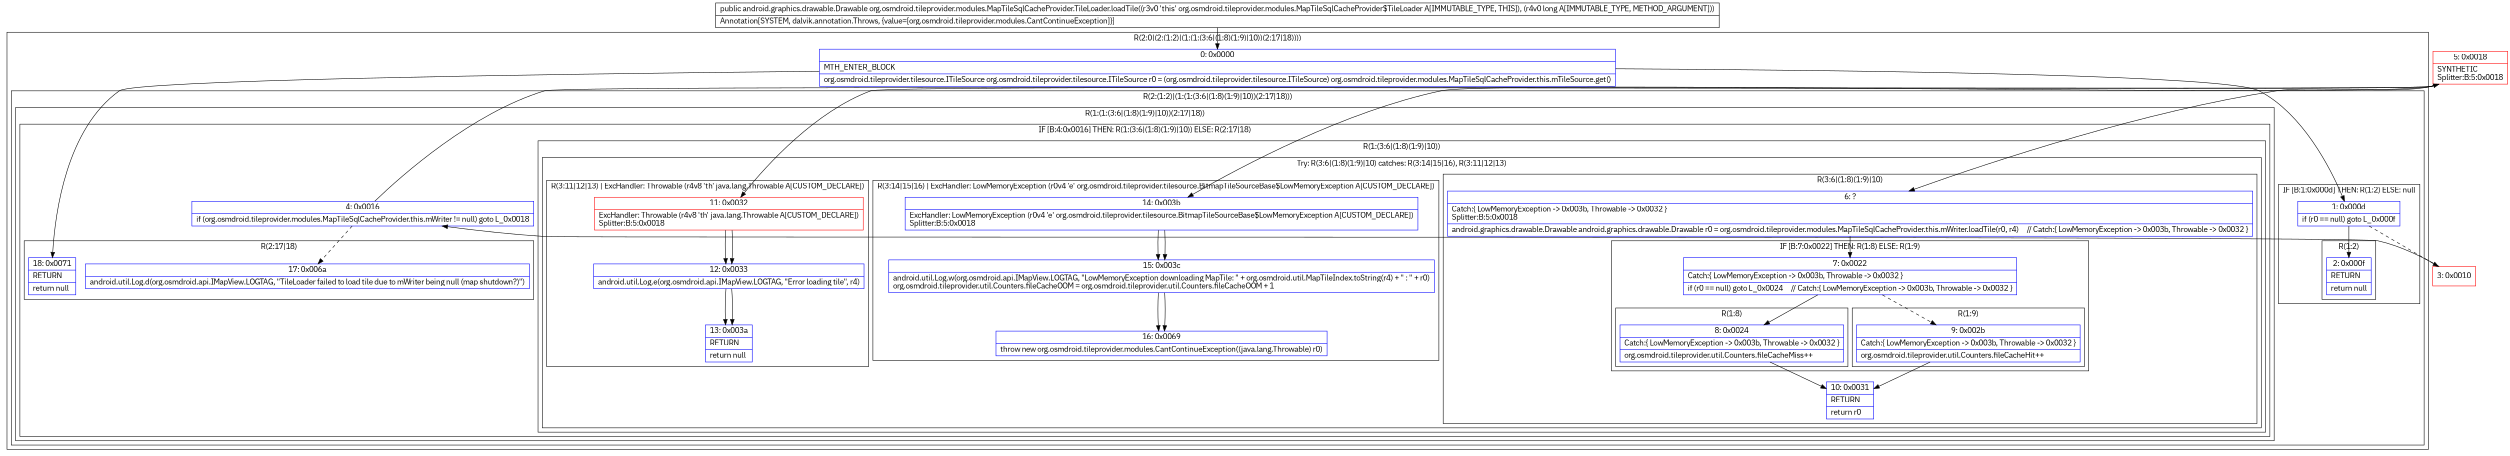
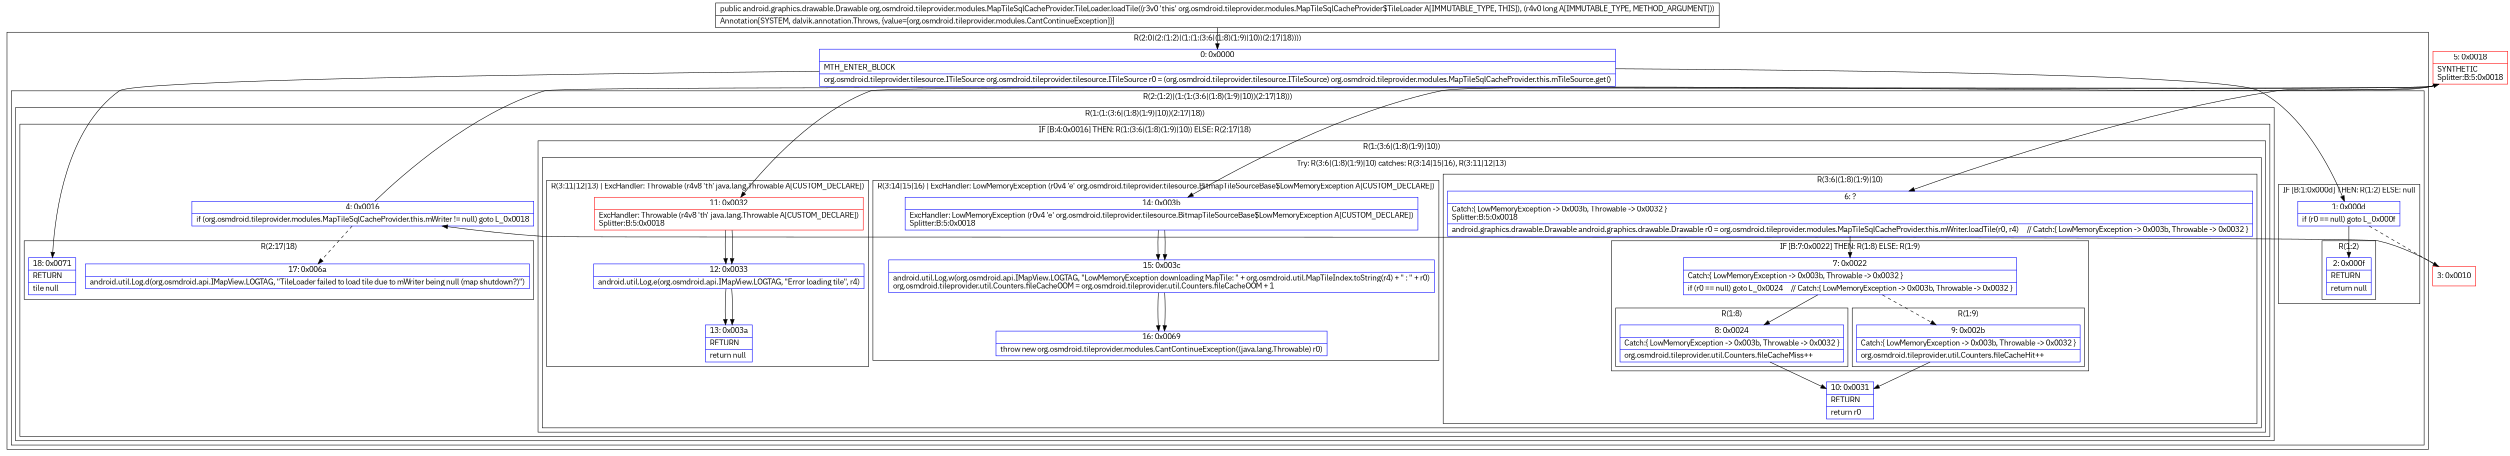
(51, 288) -> (46, 288)
